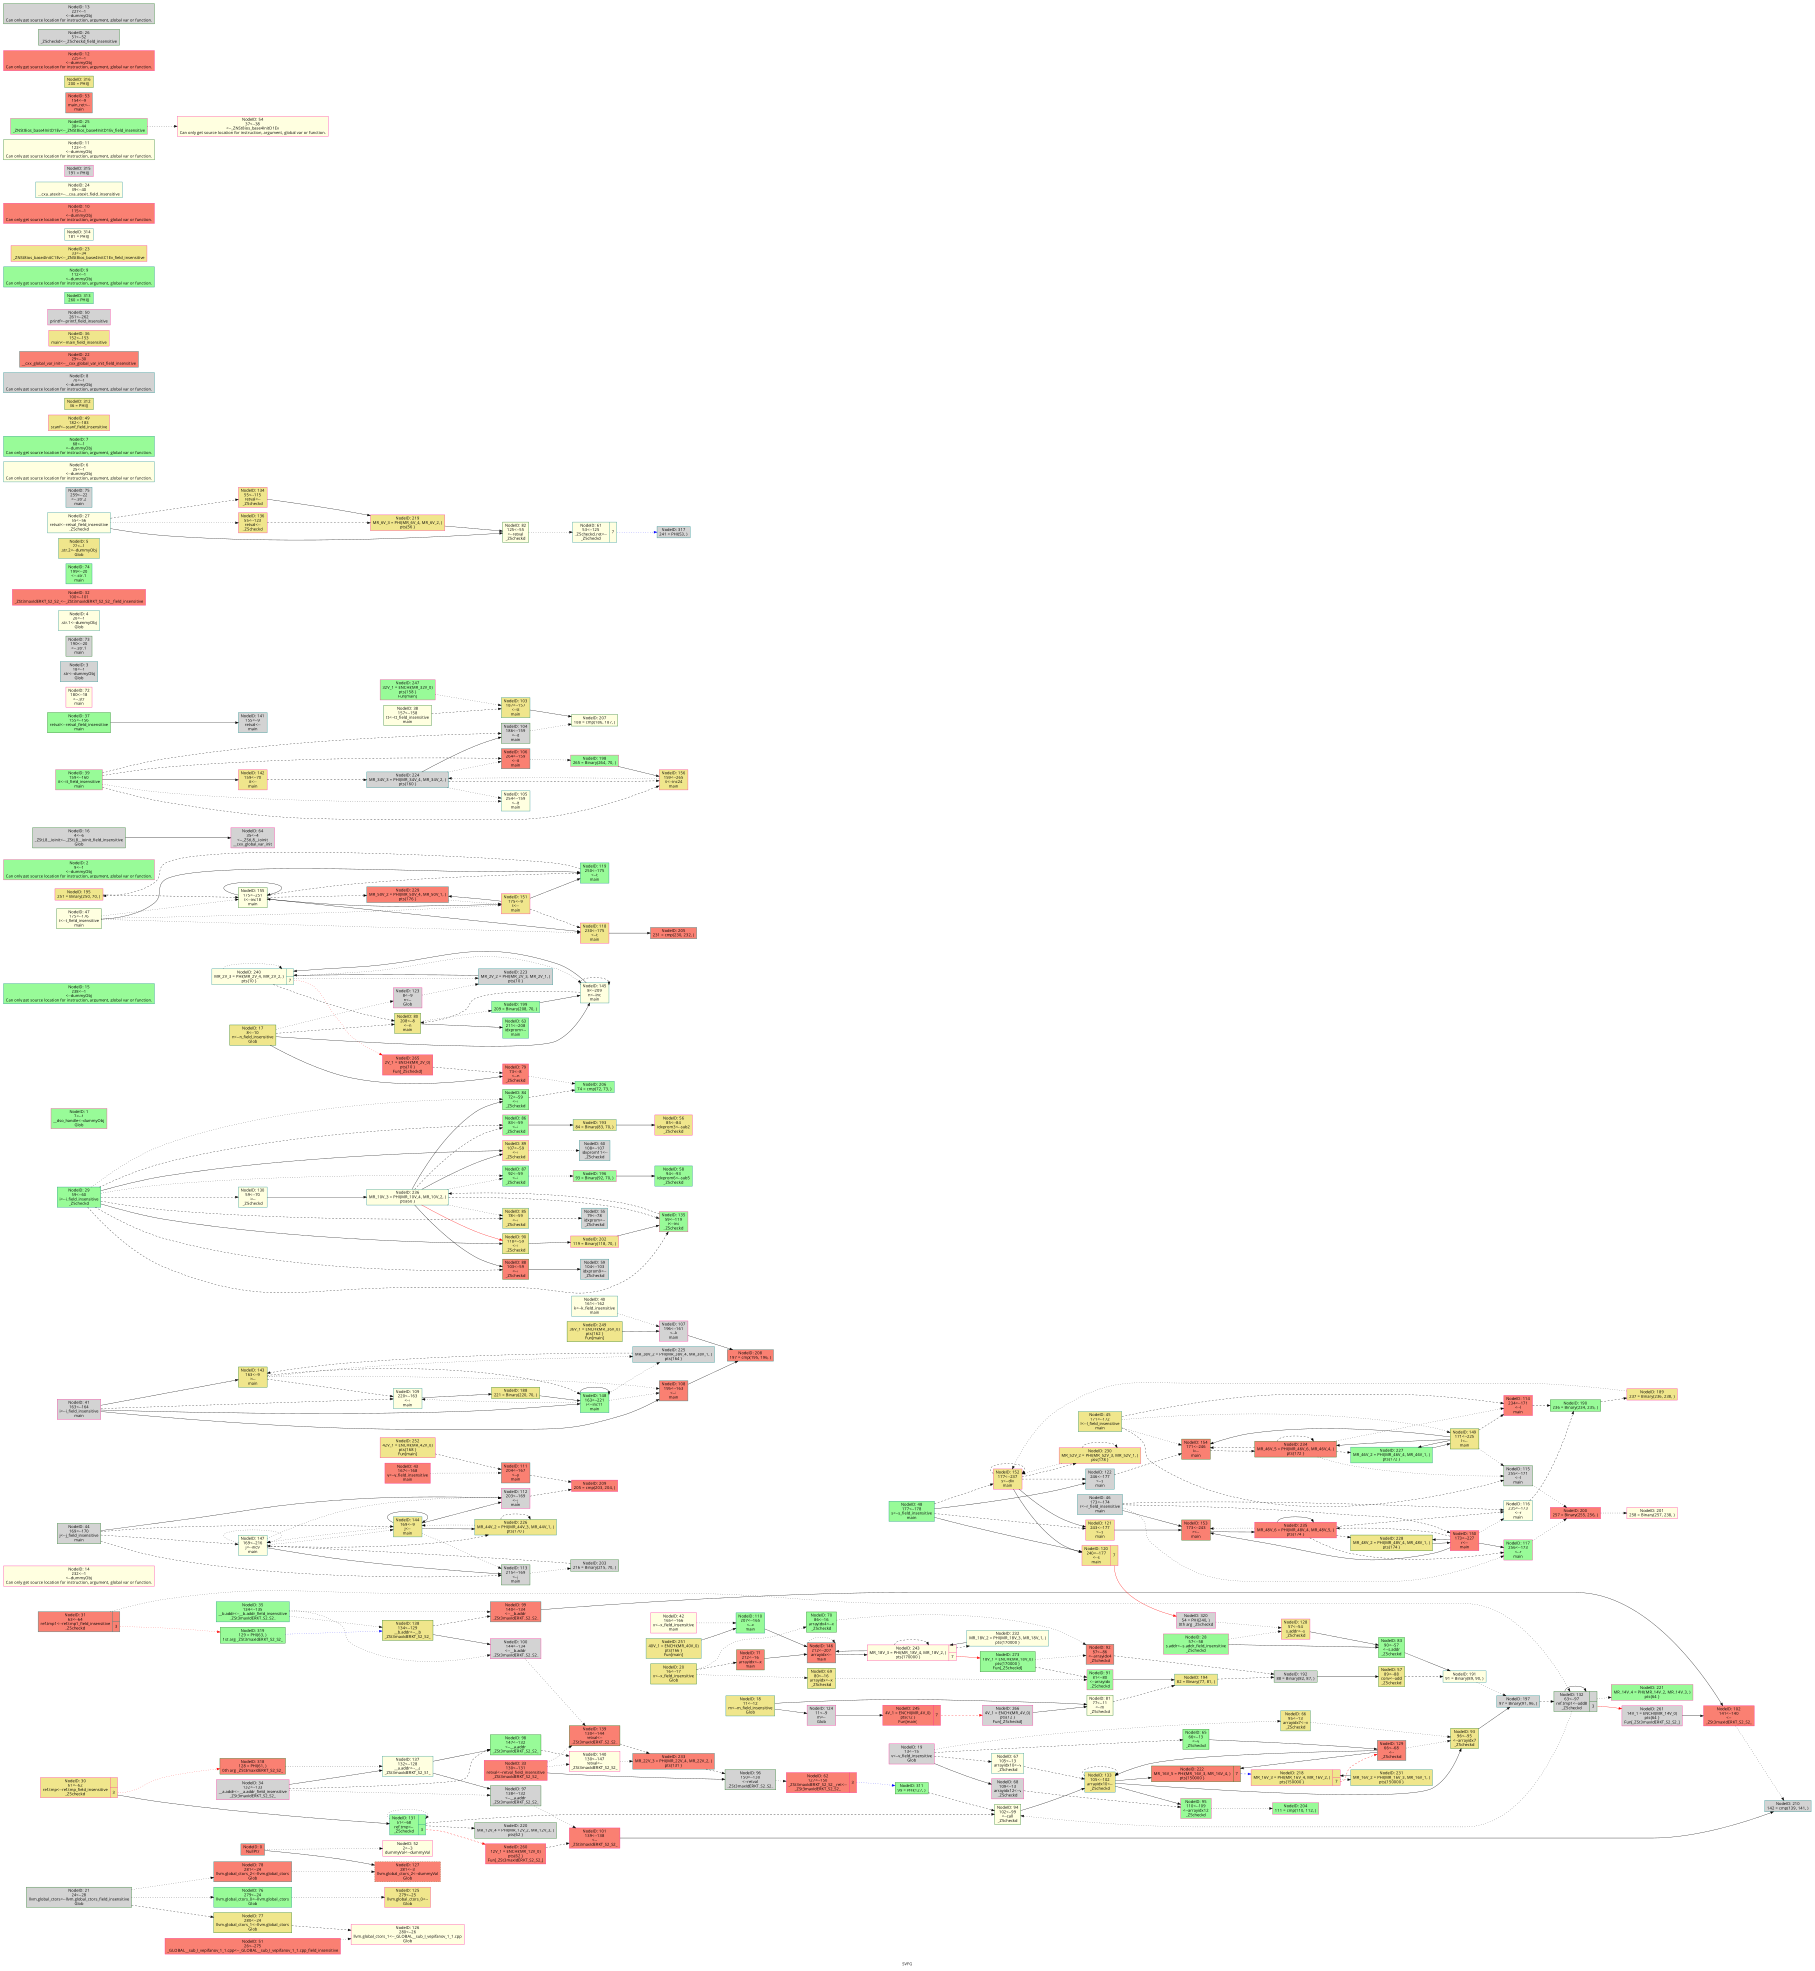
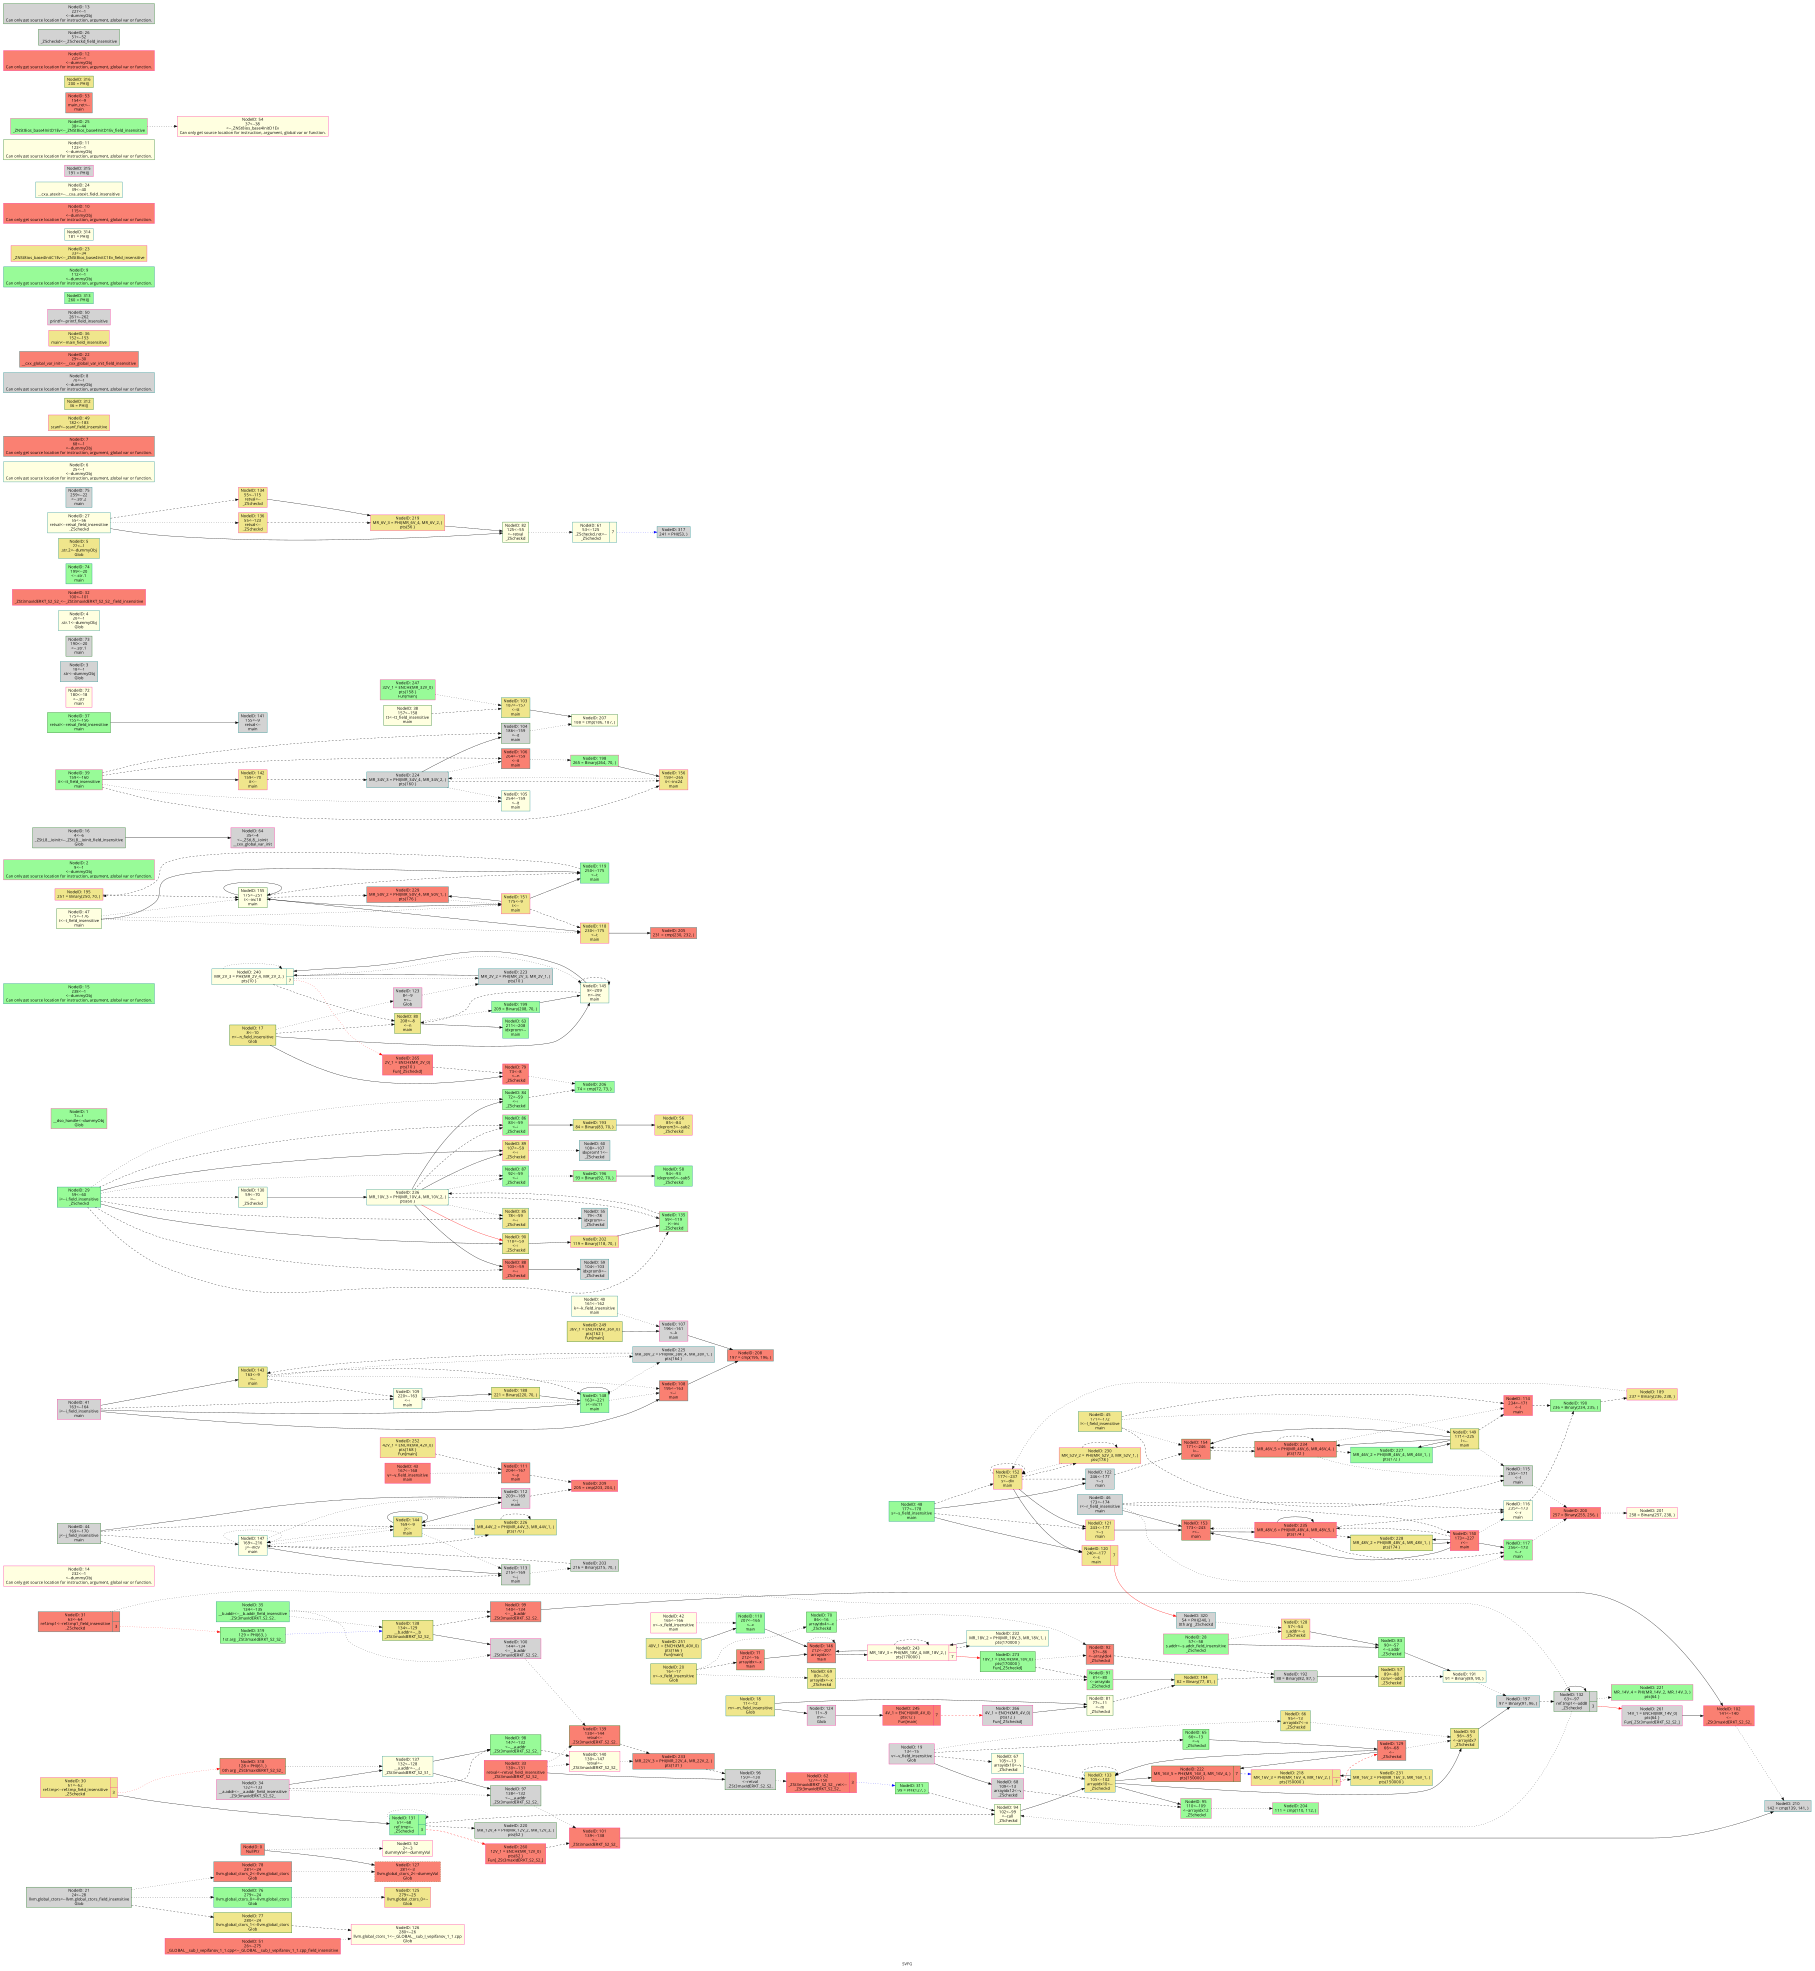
(79, 446) -> (79, 446)
(1196, 1620) -> (1196, 1620)
